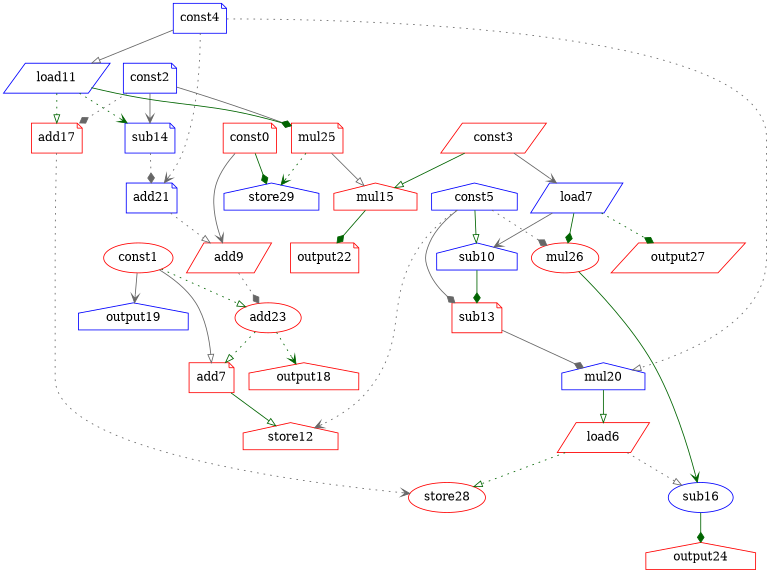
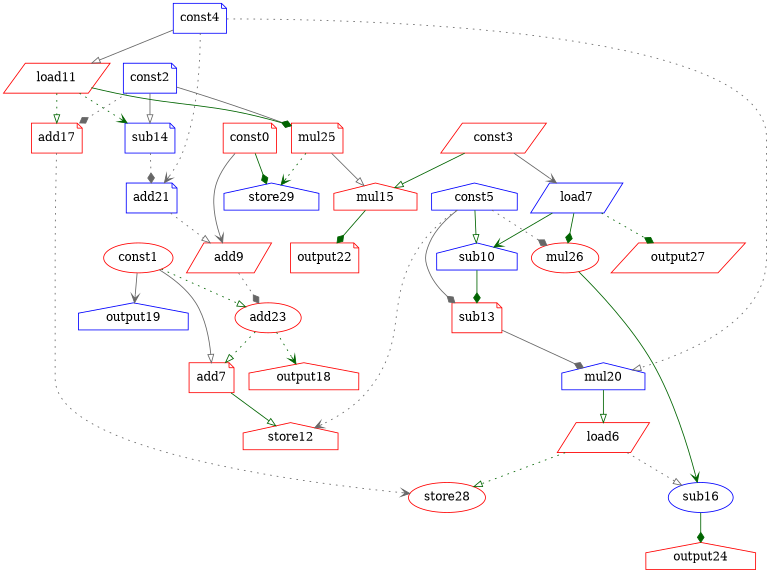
(57, 78) -> (57, 78)
(150, 105) -> (150, 105)
(528, 227) -> (528, 227)
